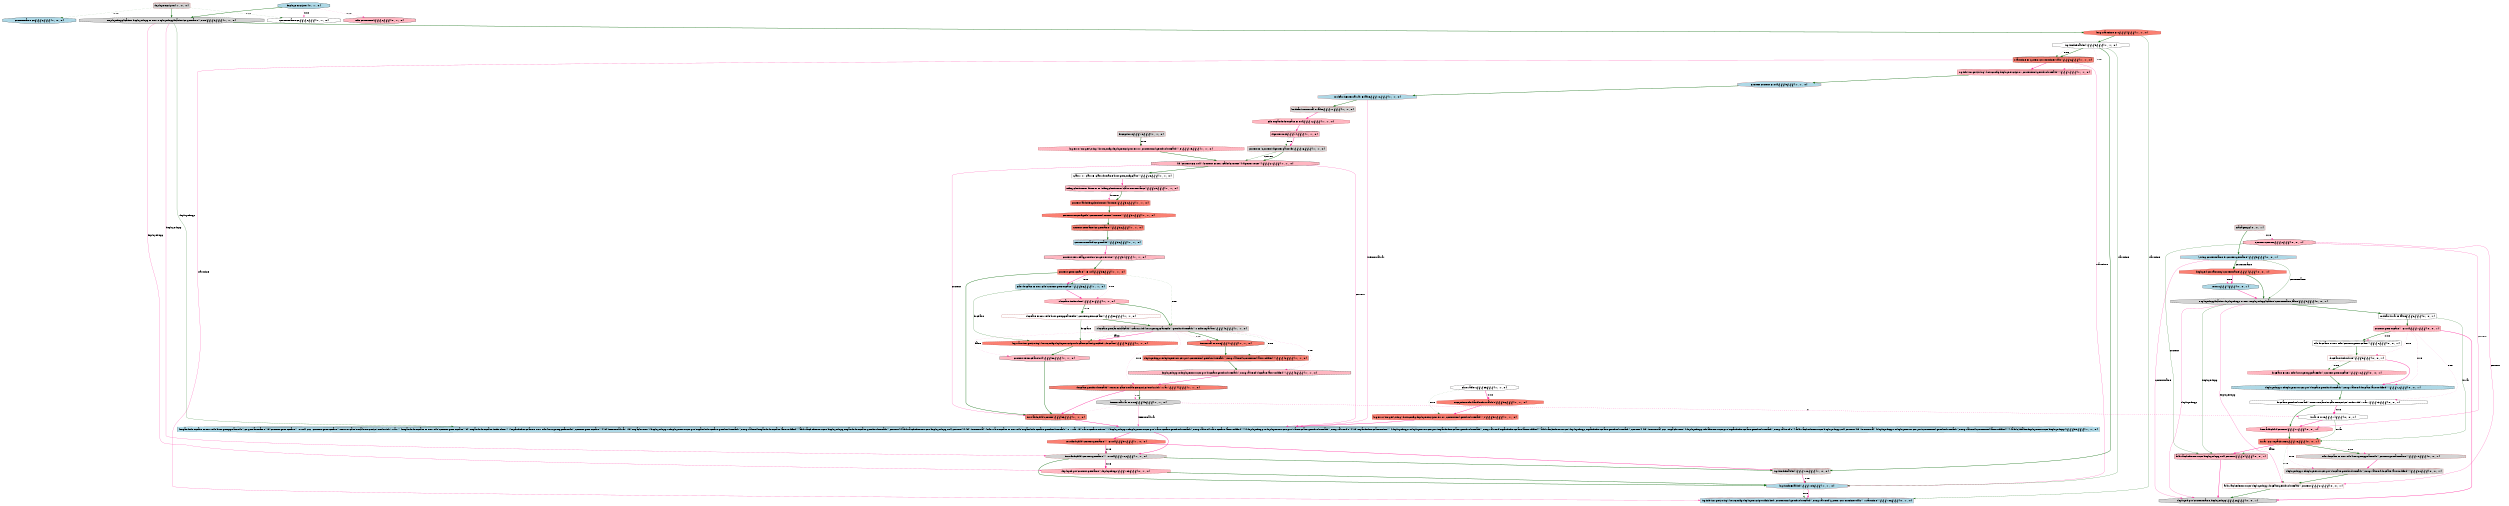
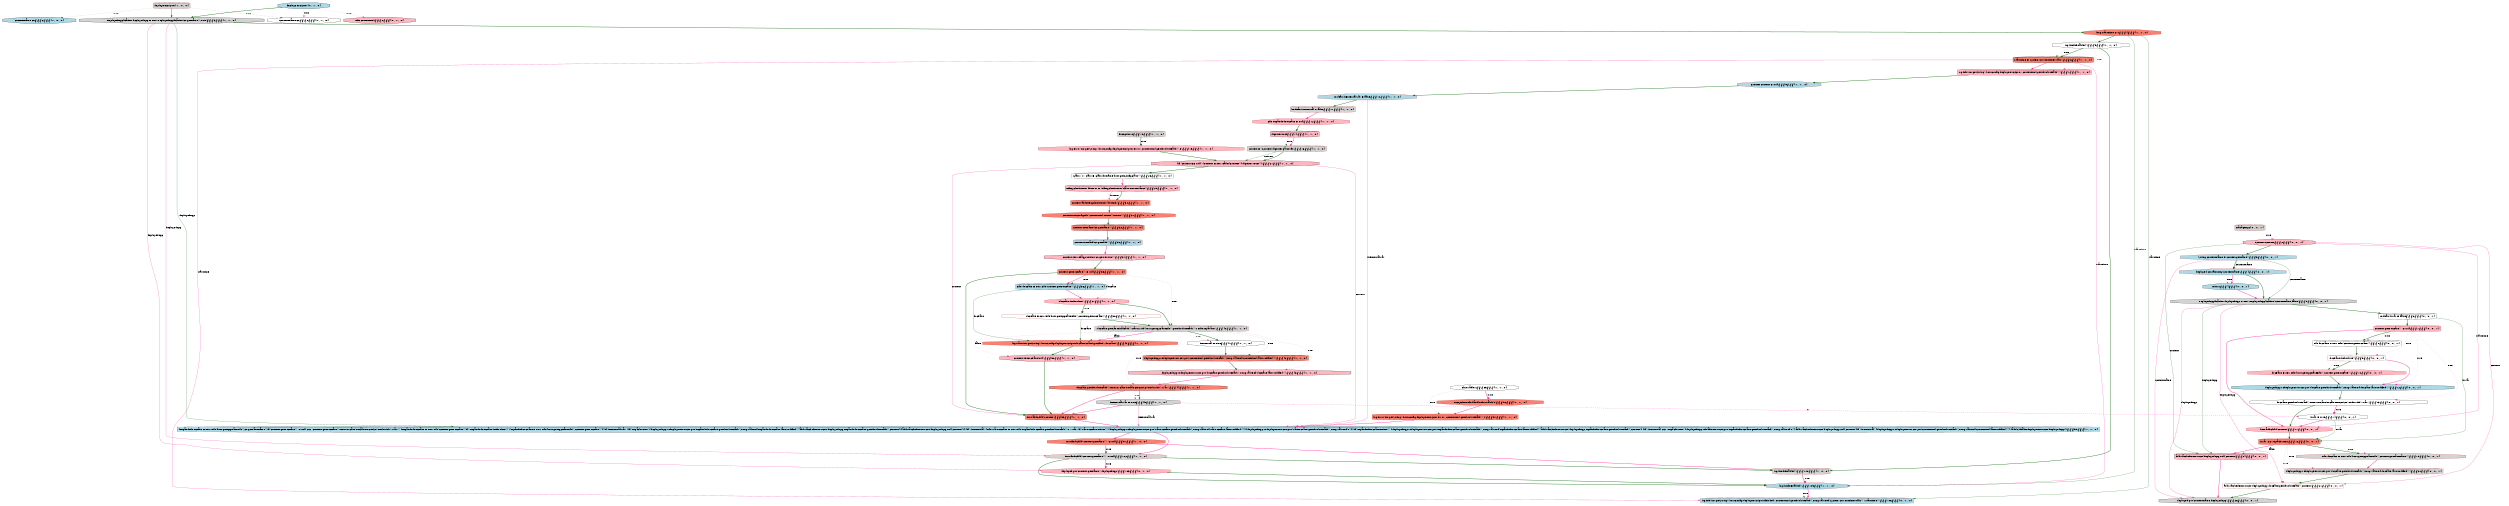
(1298, 127) -> (1298, 127)
(2241, 241) -> (2260, 250)
(2233, 272) -> (2233, 272)
(1111, 287) -> (1111, 287)
(2482, 336) -> (2482, 336)
(1226, 343) -> (1226, 343)
(2118, 392) -> (2134, 395)
(1098, 409) -> (1098, 409)
(2465, 490) -> (2244, 338)
